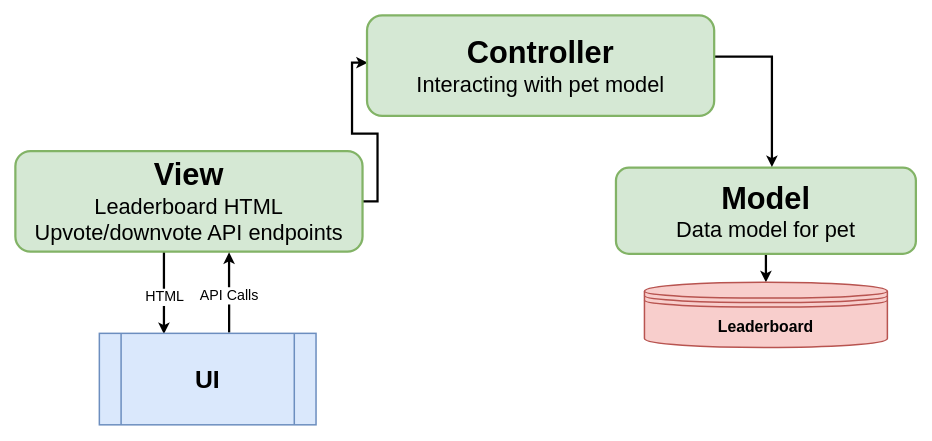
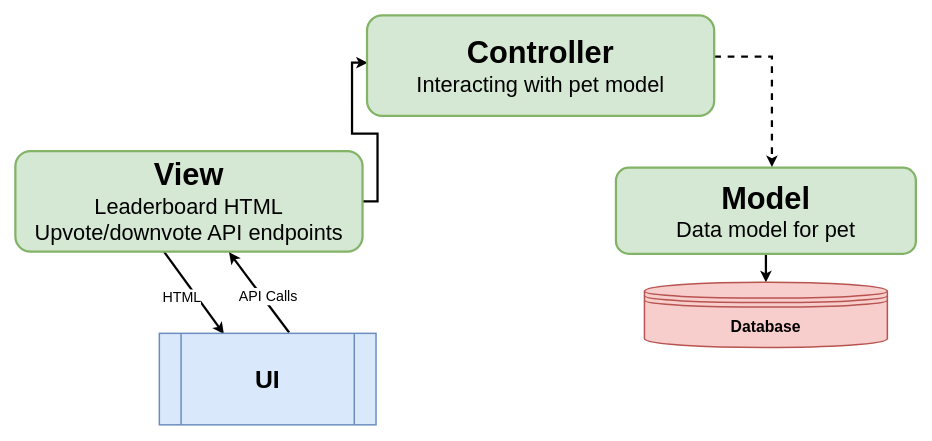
(772, 81) -> (772, 81)
(766, 327) -> (766, 327)
(208, 379) -> (268, 379)
